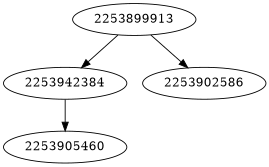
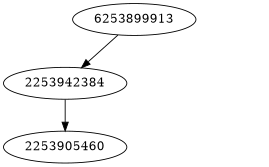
(134, 19) -> (134, 19)
(204, 83) -> none
